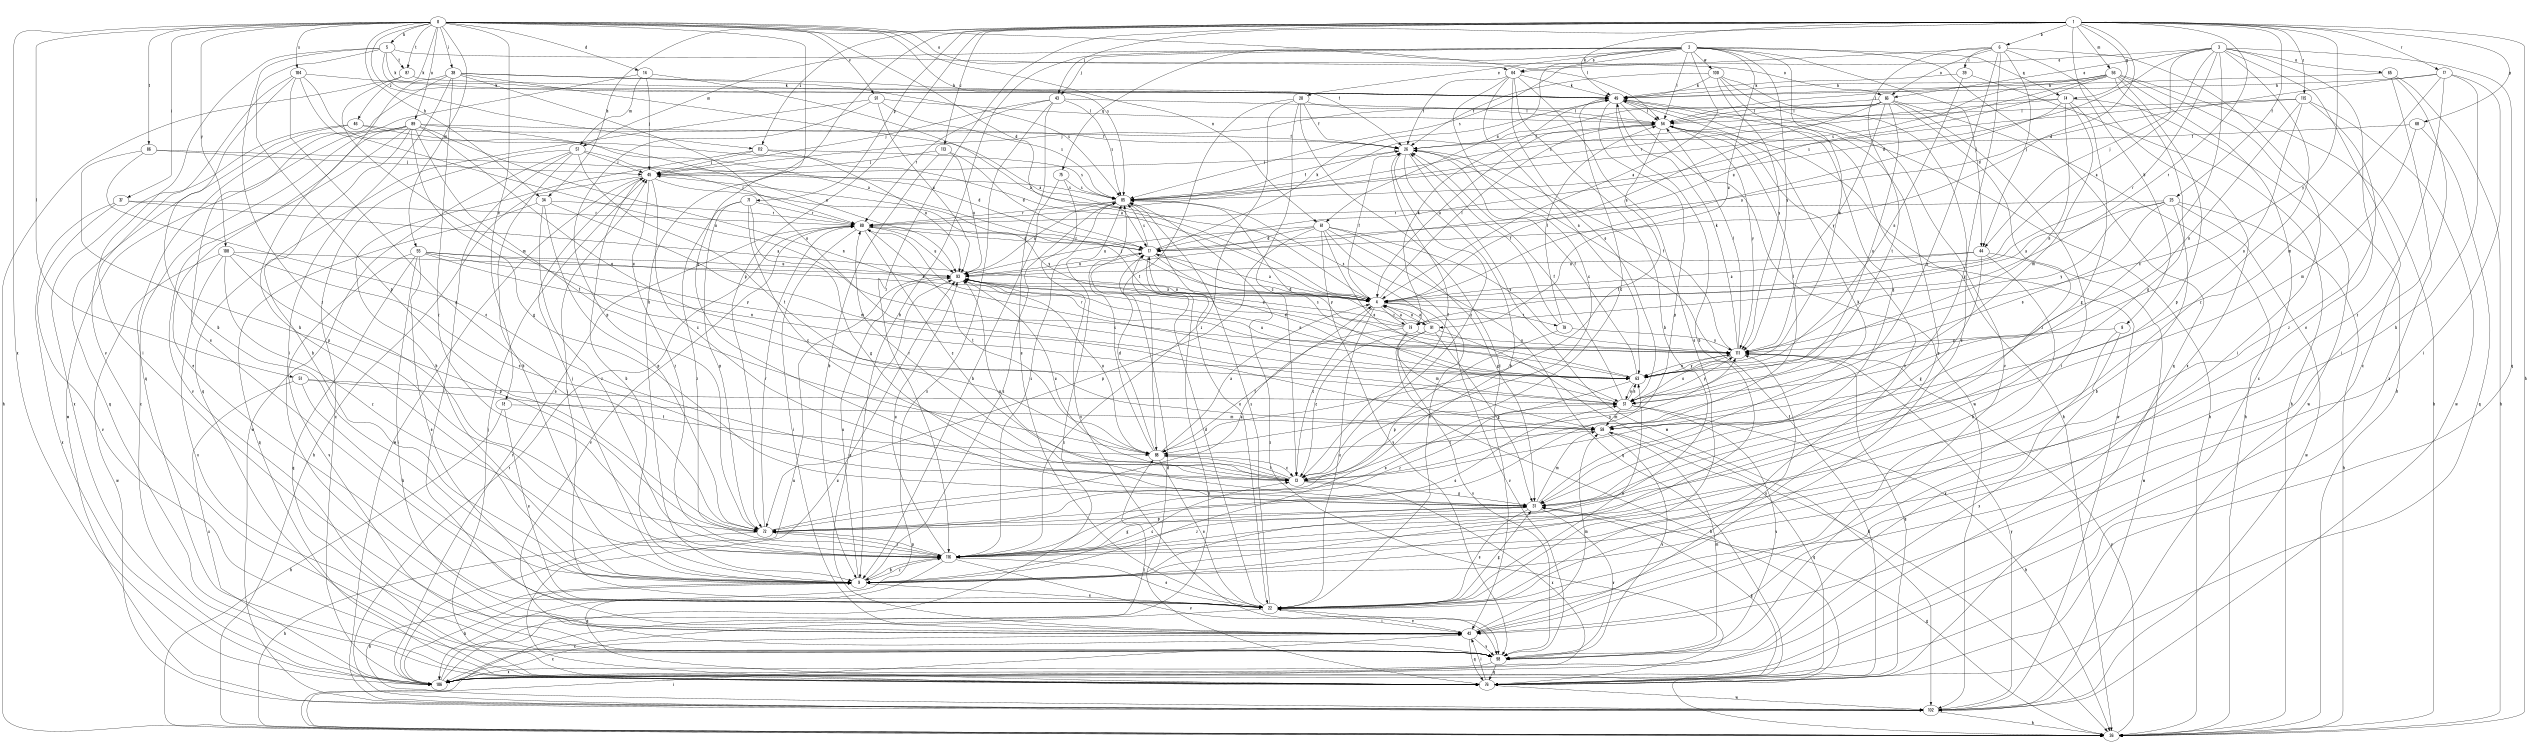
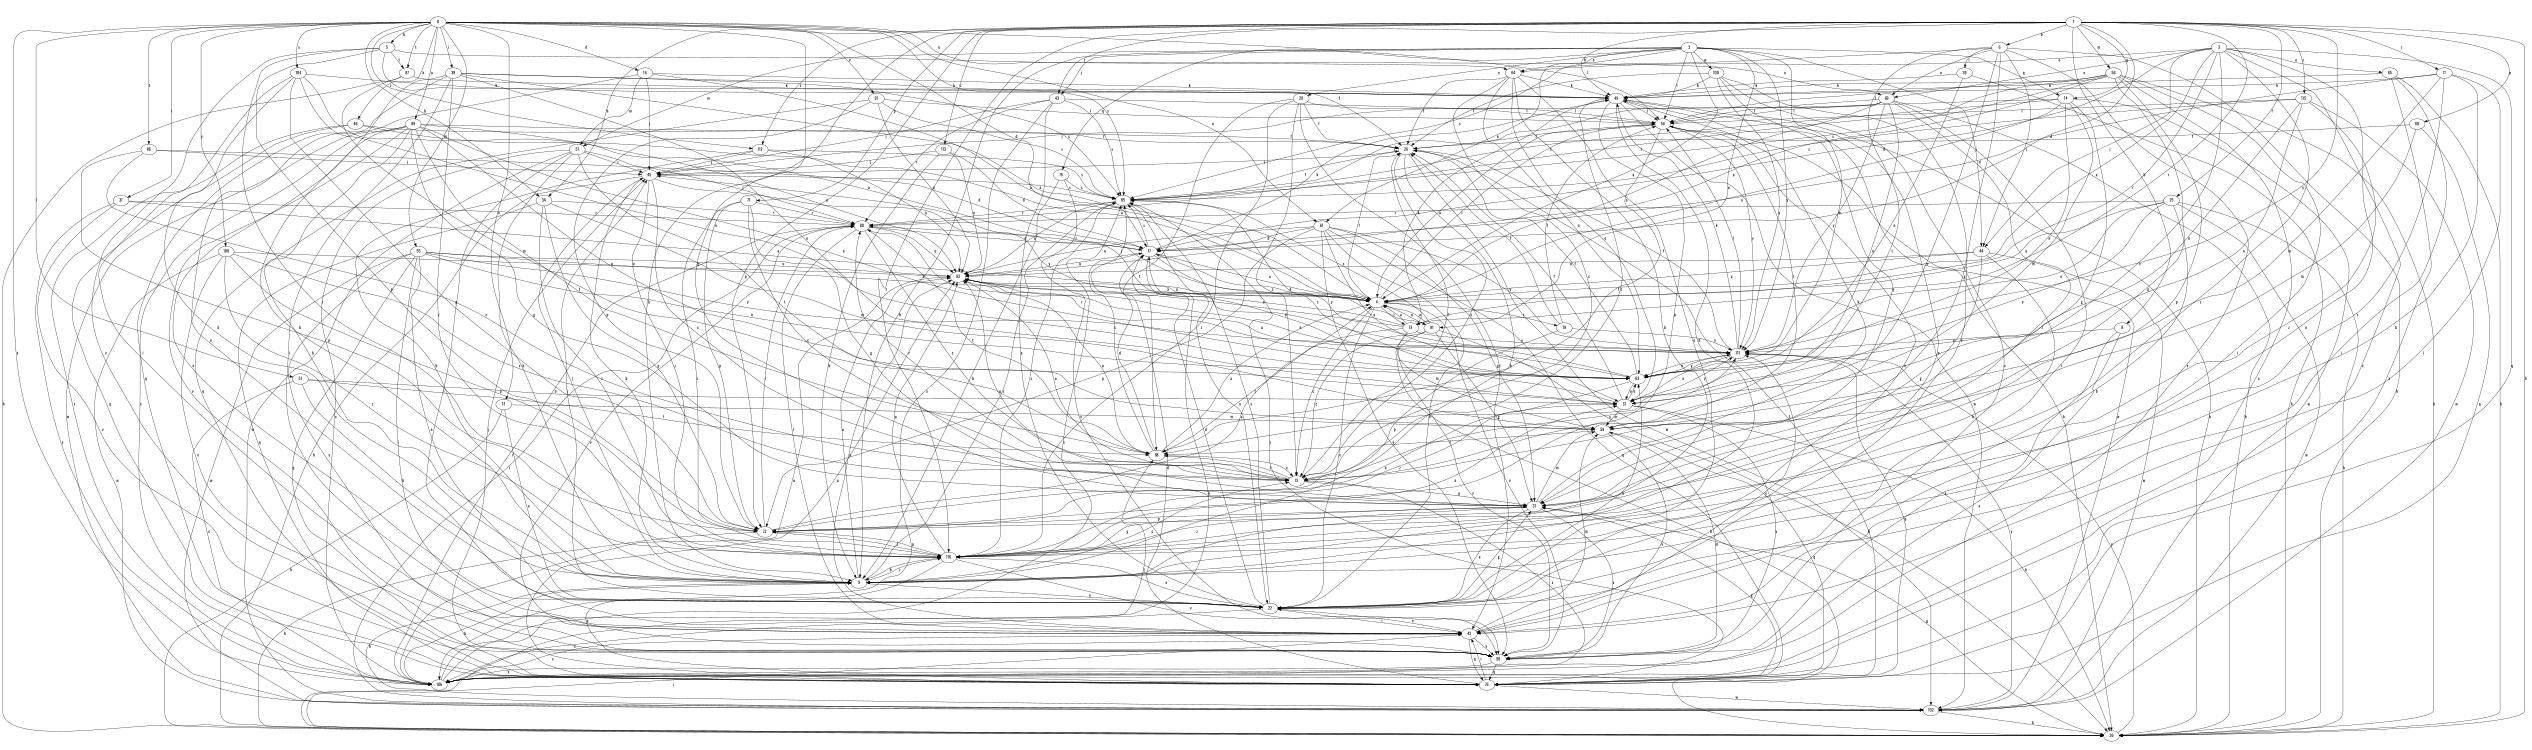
(986, 92) -> (1129, 86)
(2061, 277) -> (2061, 277)
(2139, 428) -> none
(1202, 536) -> none
(350, 668) -> (808, 708)
